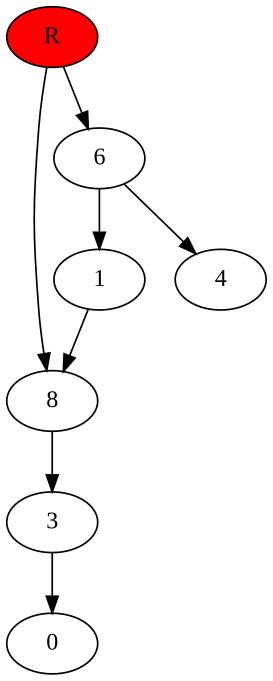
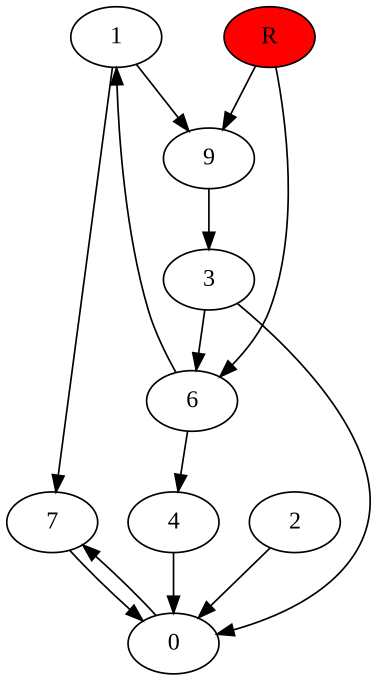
none -> (202, 332)
(52, 401) -> (209, 158)
none -> (52, 522)
none -> (295, 522)
none -> (174, 575)
